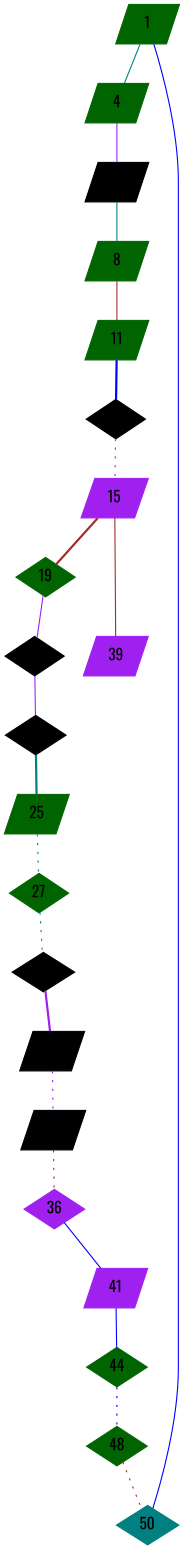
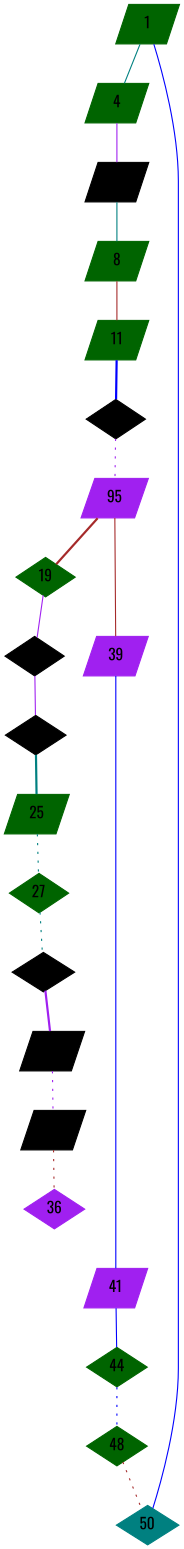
(115, 498) -> (115, 498)
(82, 1245) -> (116, 972)
